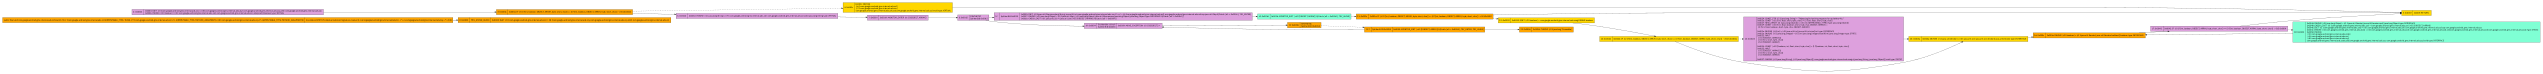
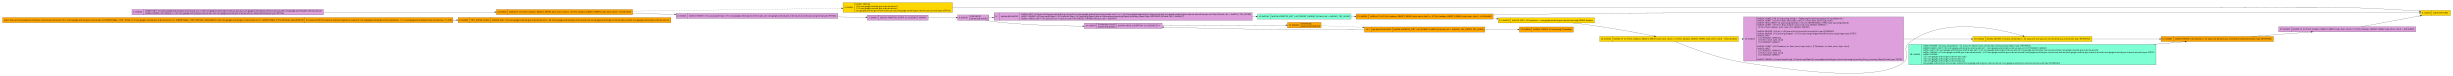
(2290, 30) -> none
